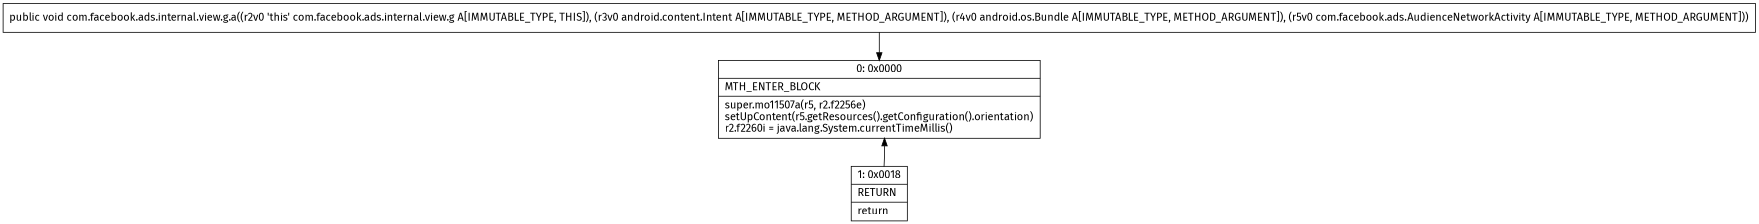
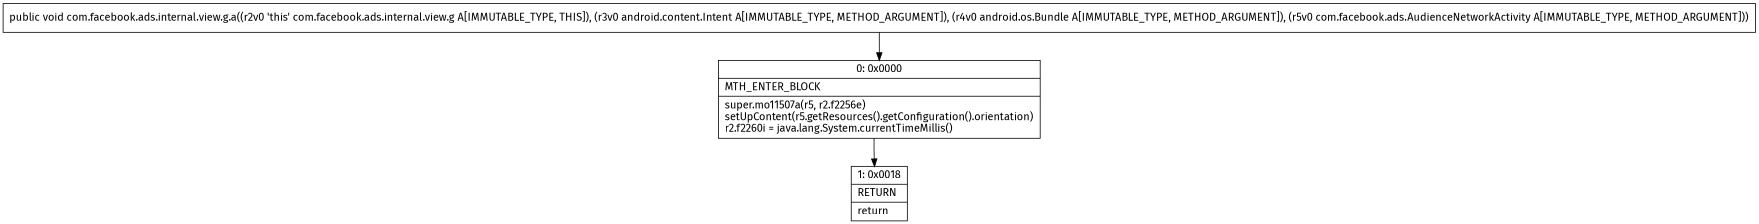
(884, 156) -> (874, 148)
